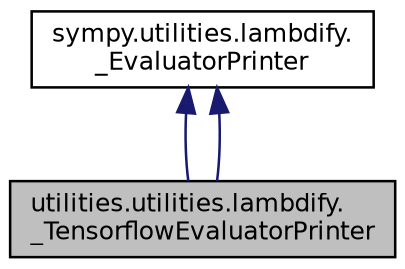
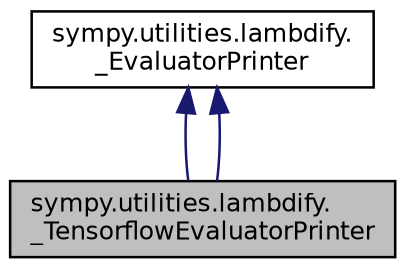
(203, 219) -> (203, 219)
